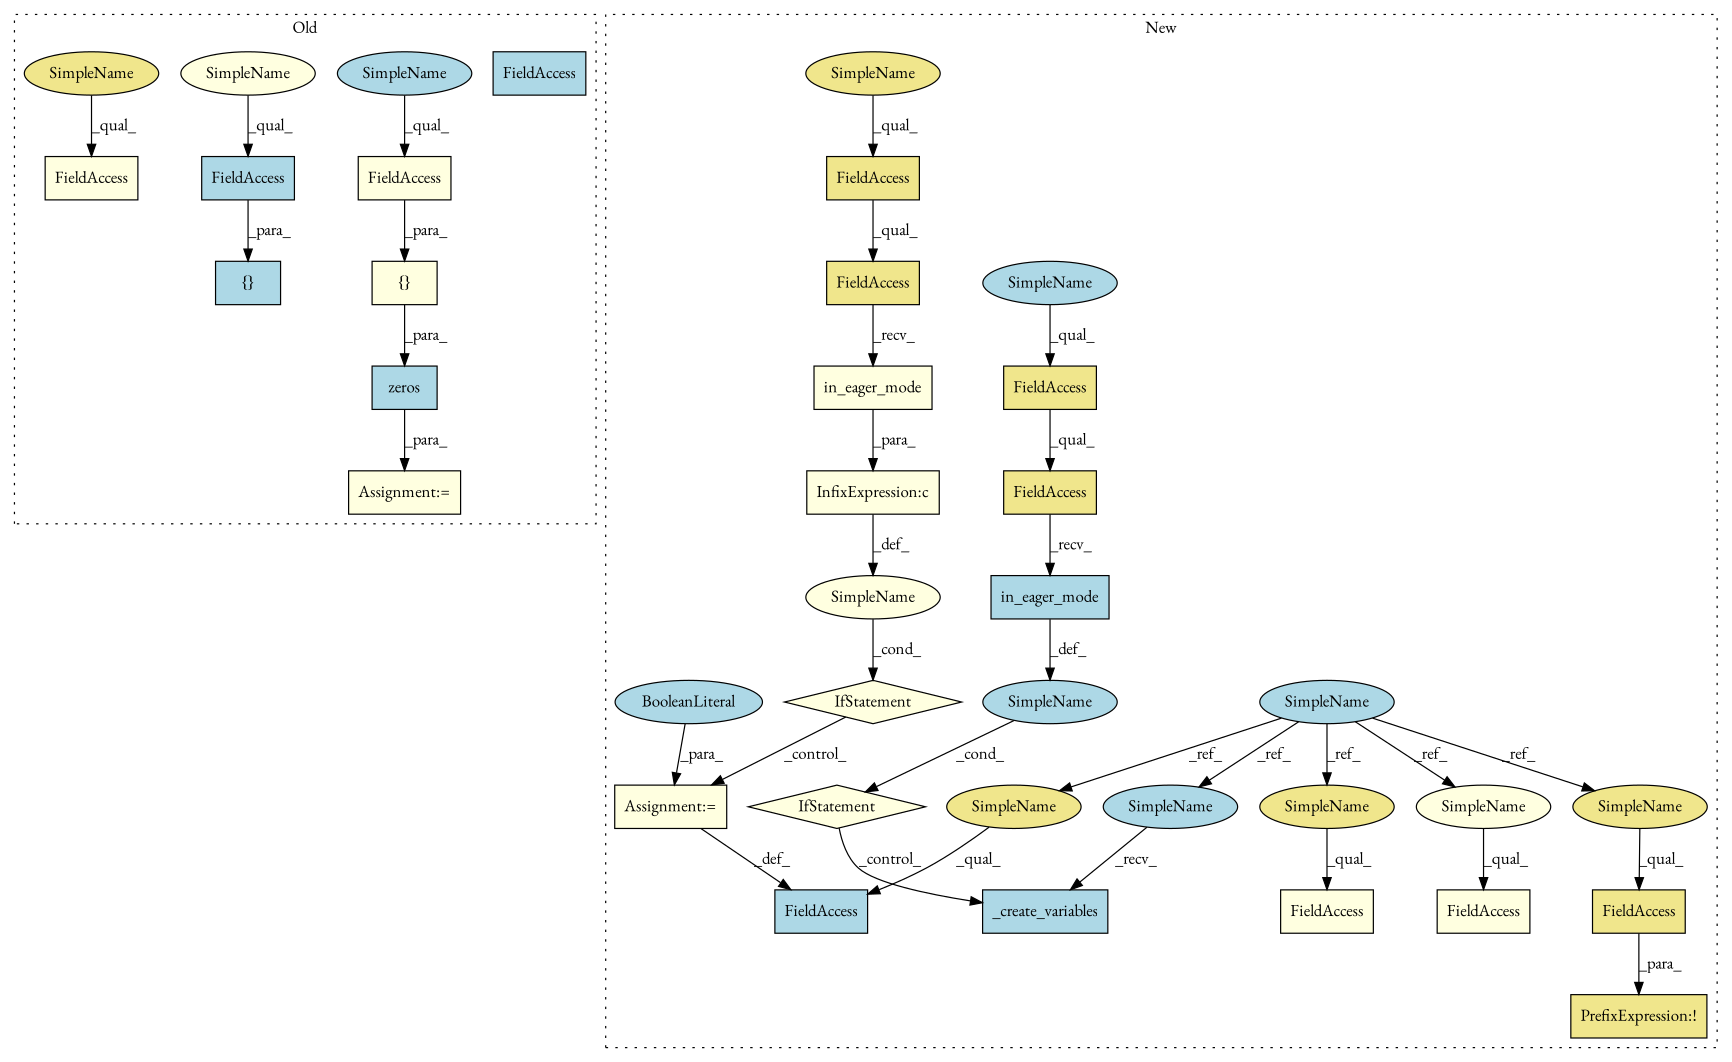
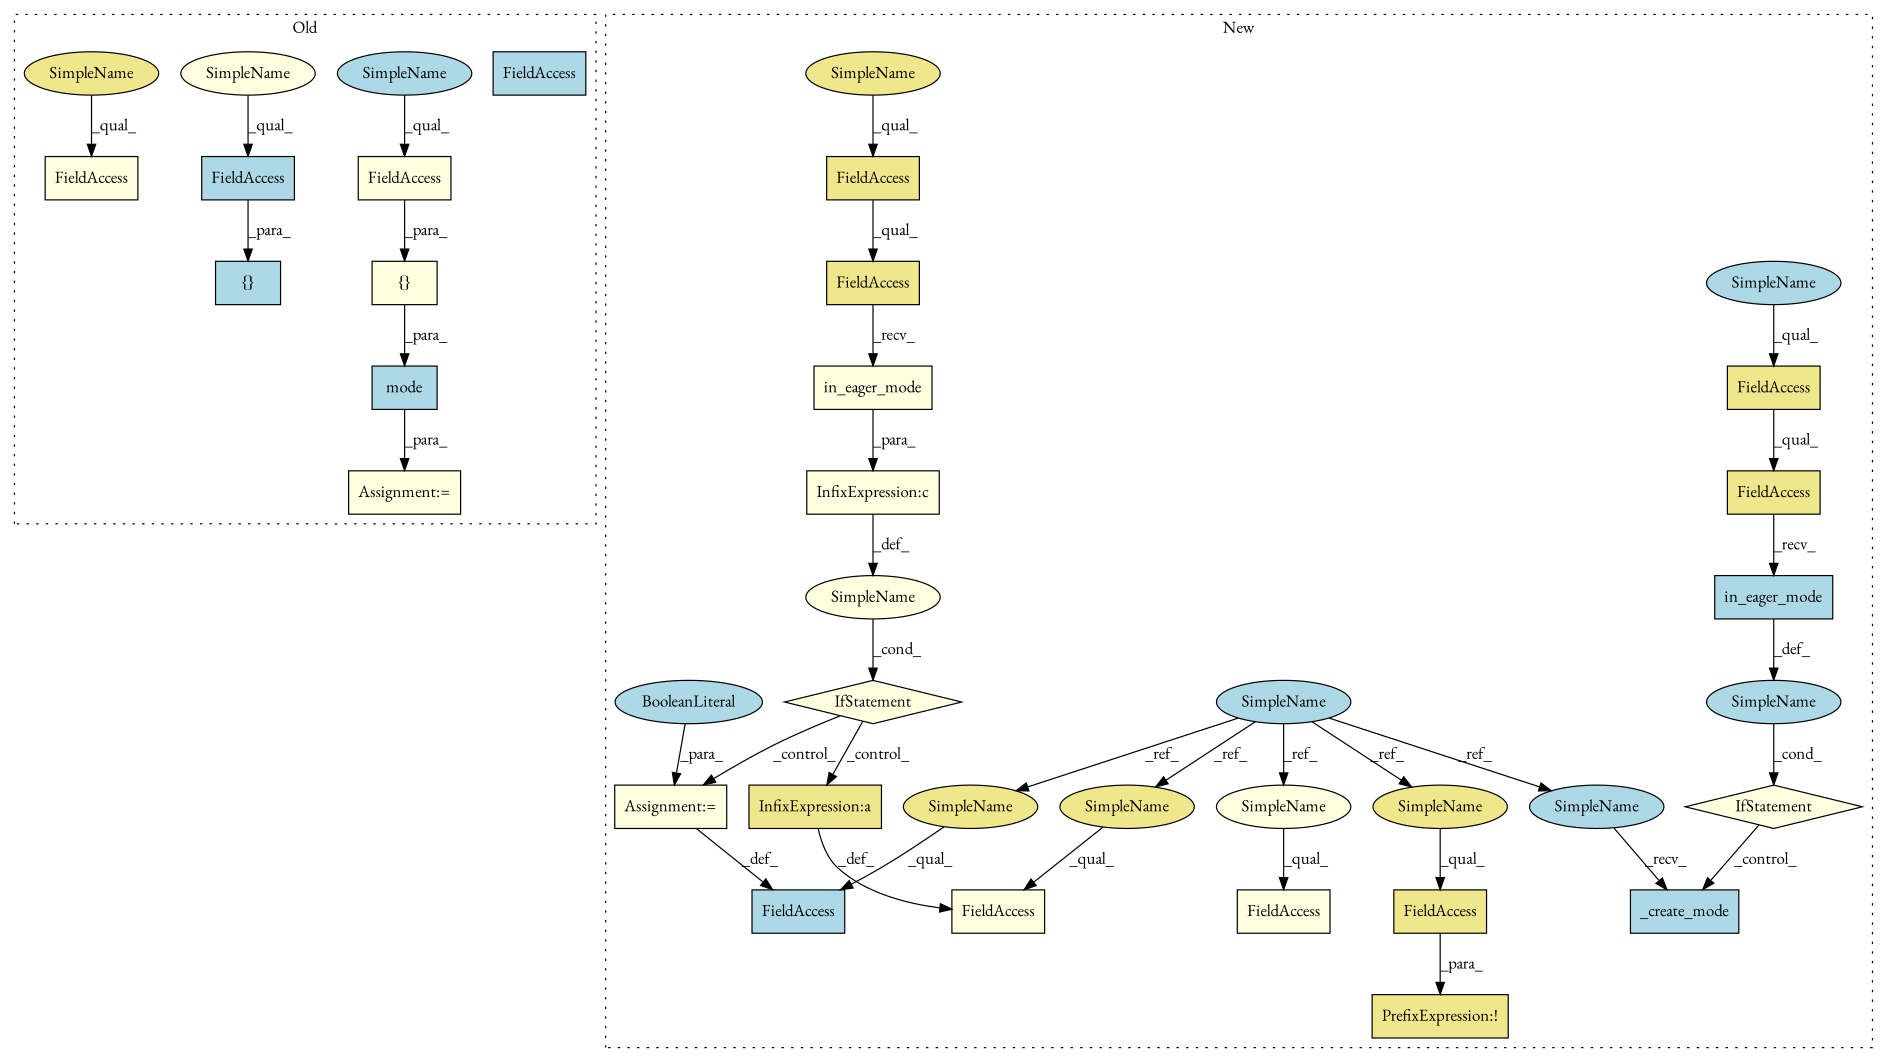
(405, 388) -> (405, 388)
none -> (815, 807)
(1045, 912) -> (1685, 912)
